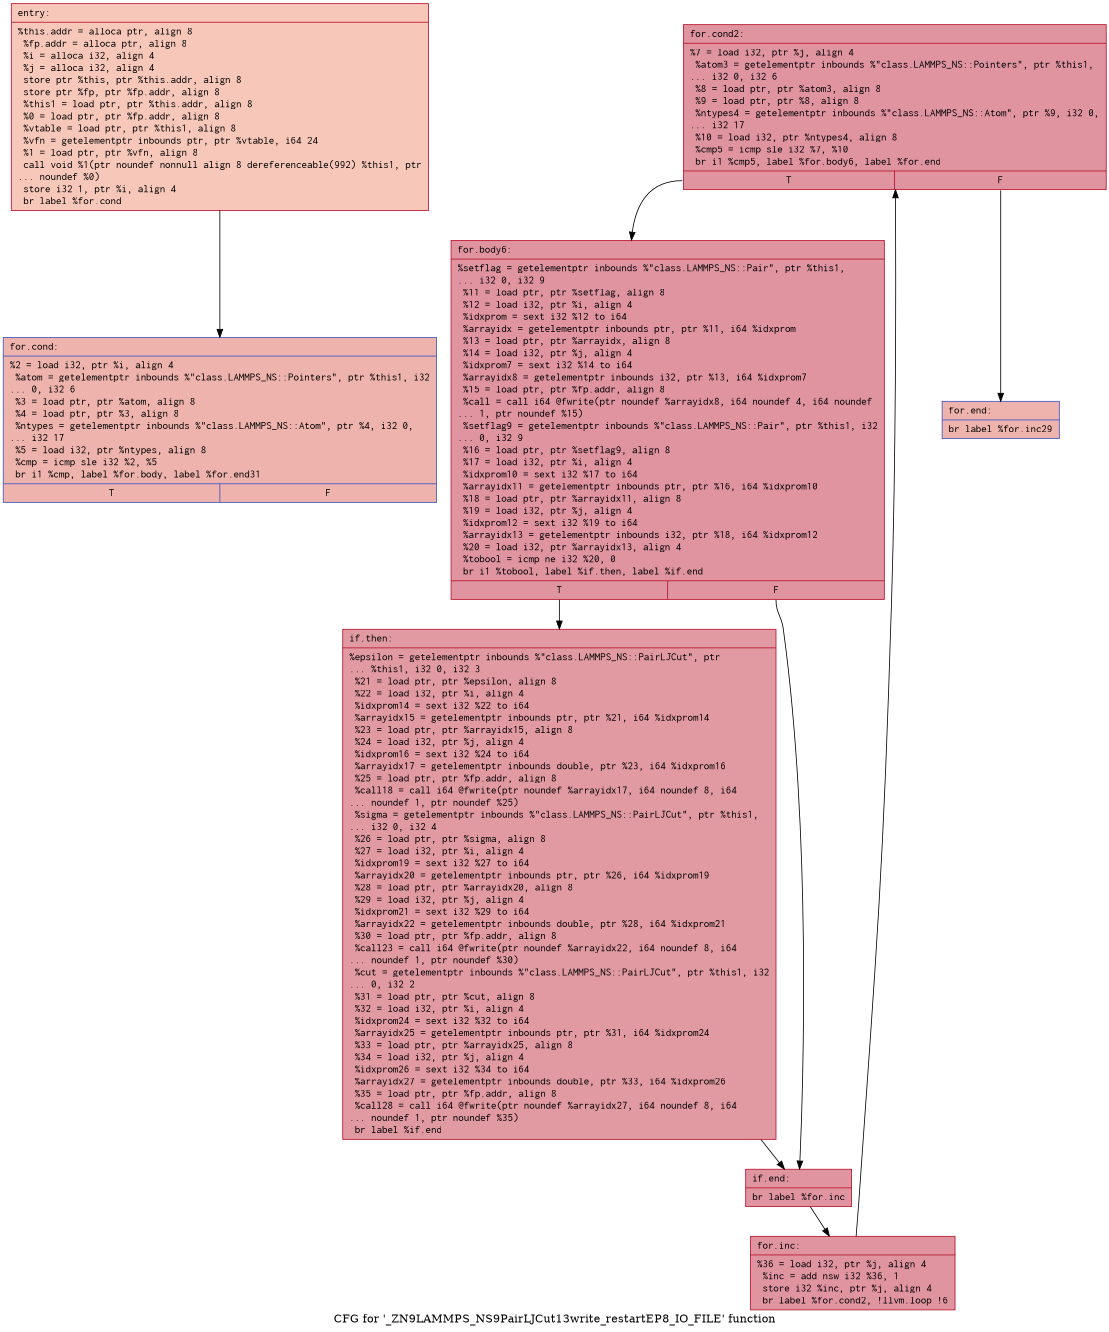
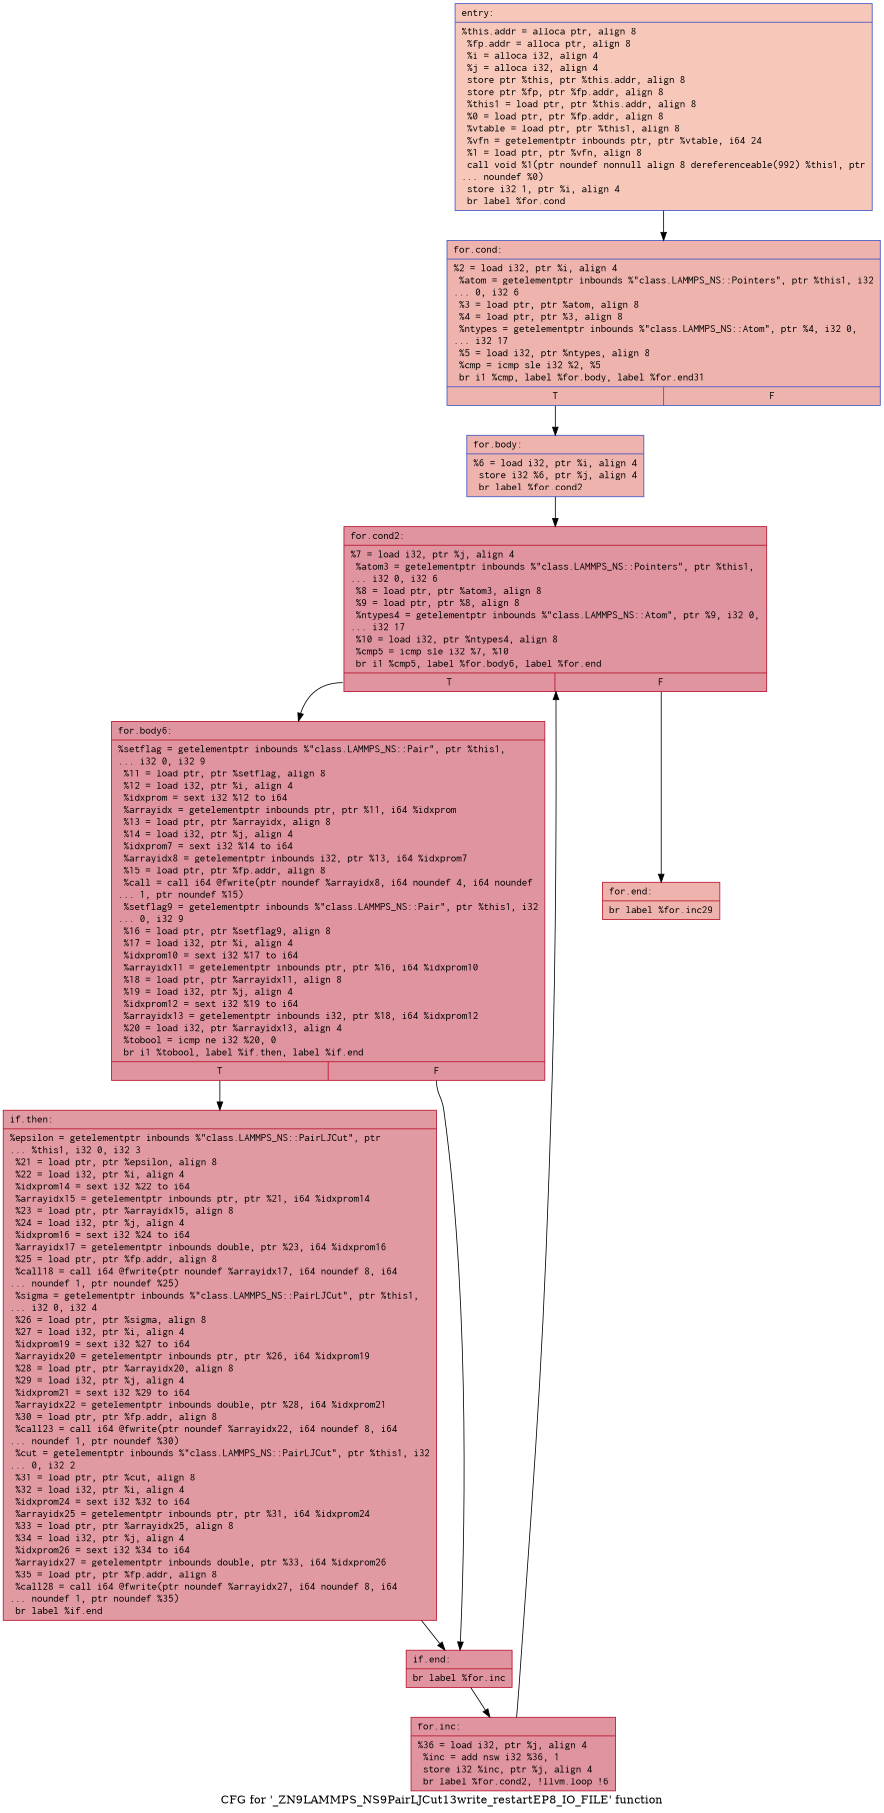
(220, 107) -> (664, 107)
(1001, 420) -> (661, 901)
none -> (555, 466)
